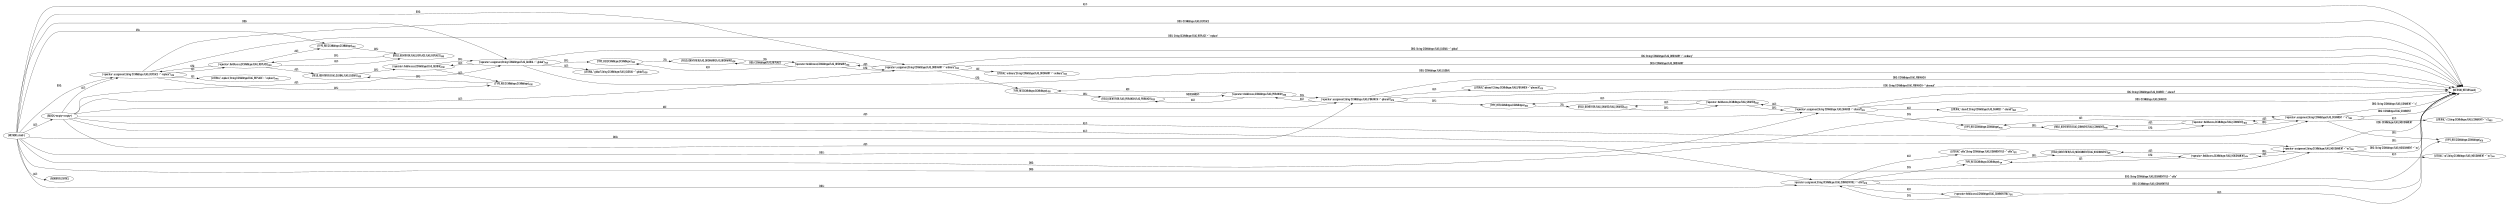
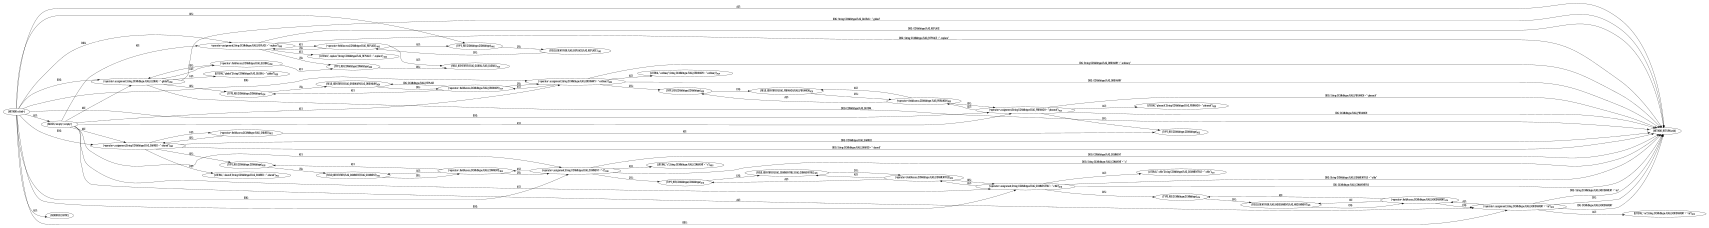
(340, 65) -> none
(376, 71) -> none
(1193, 95) -> (856, 94)
(1603, 107) -> none
none -> (787, 173)
